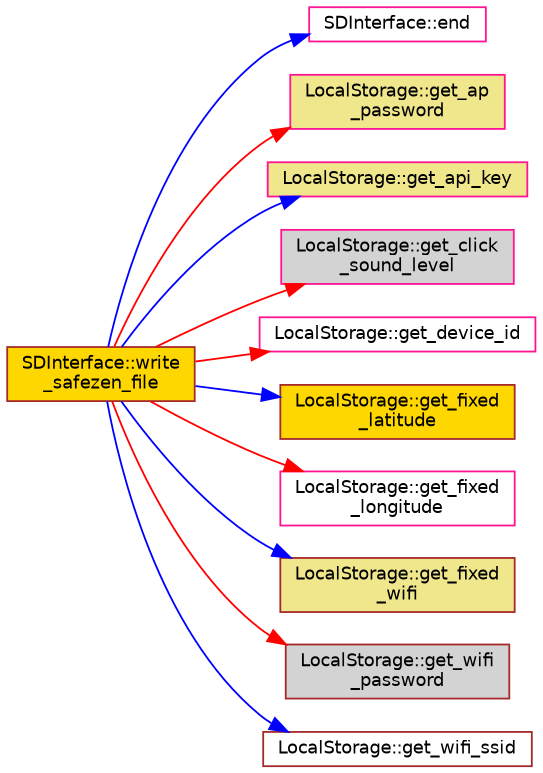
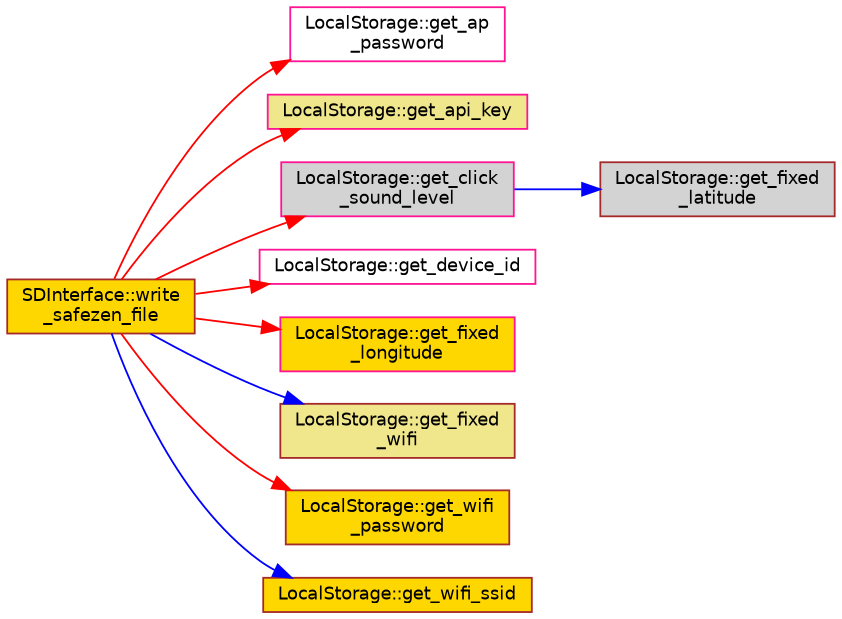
(398, 24) -> none
(398, 102) -> (398, 34)
(193, 265) -> (193, 197)
(229, 390) -> (548, 189)
(398, 412) -> (718, 189)
(398, 498) -> (398, 344)
(398, 672) -> (398, 517)
(398, 749) -> (398, 595)
